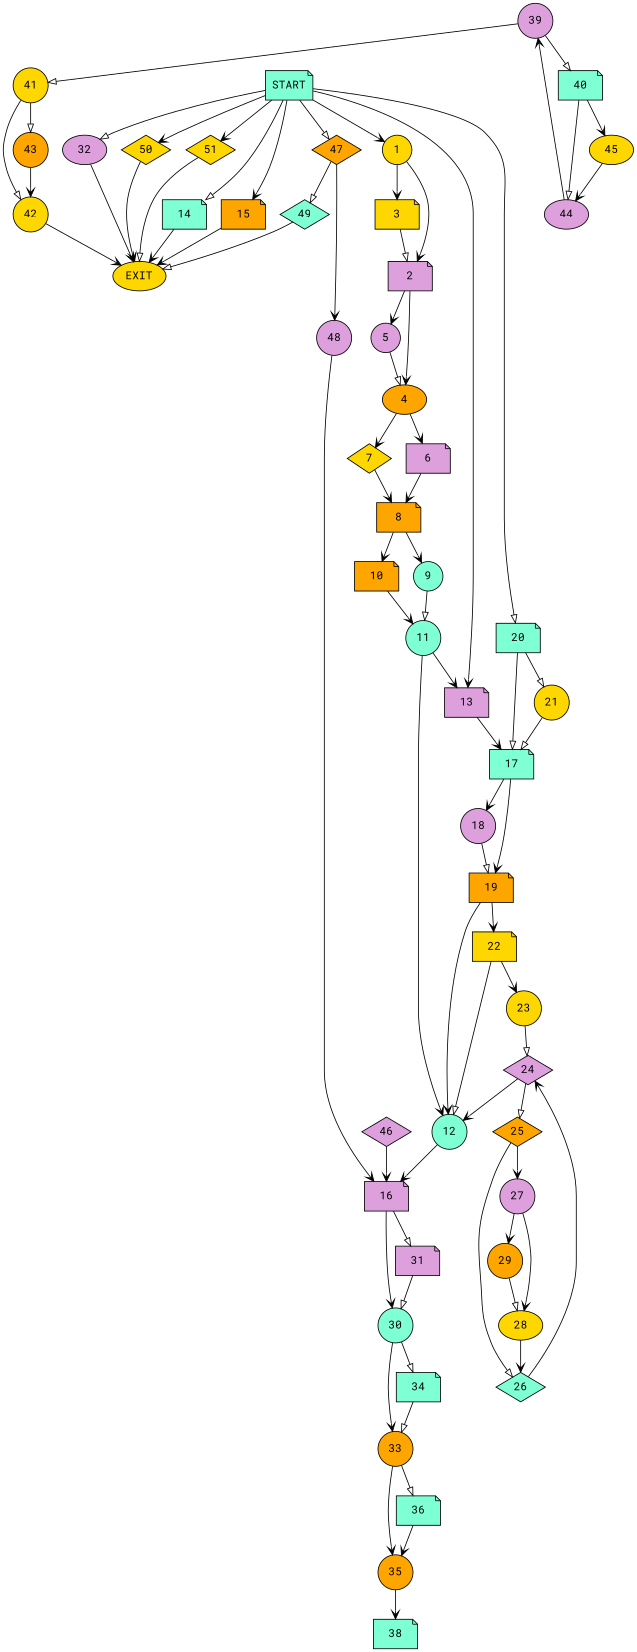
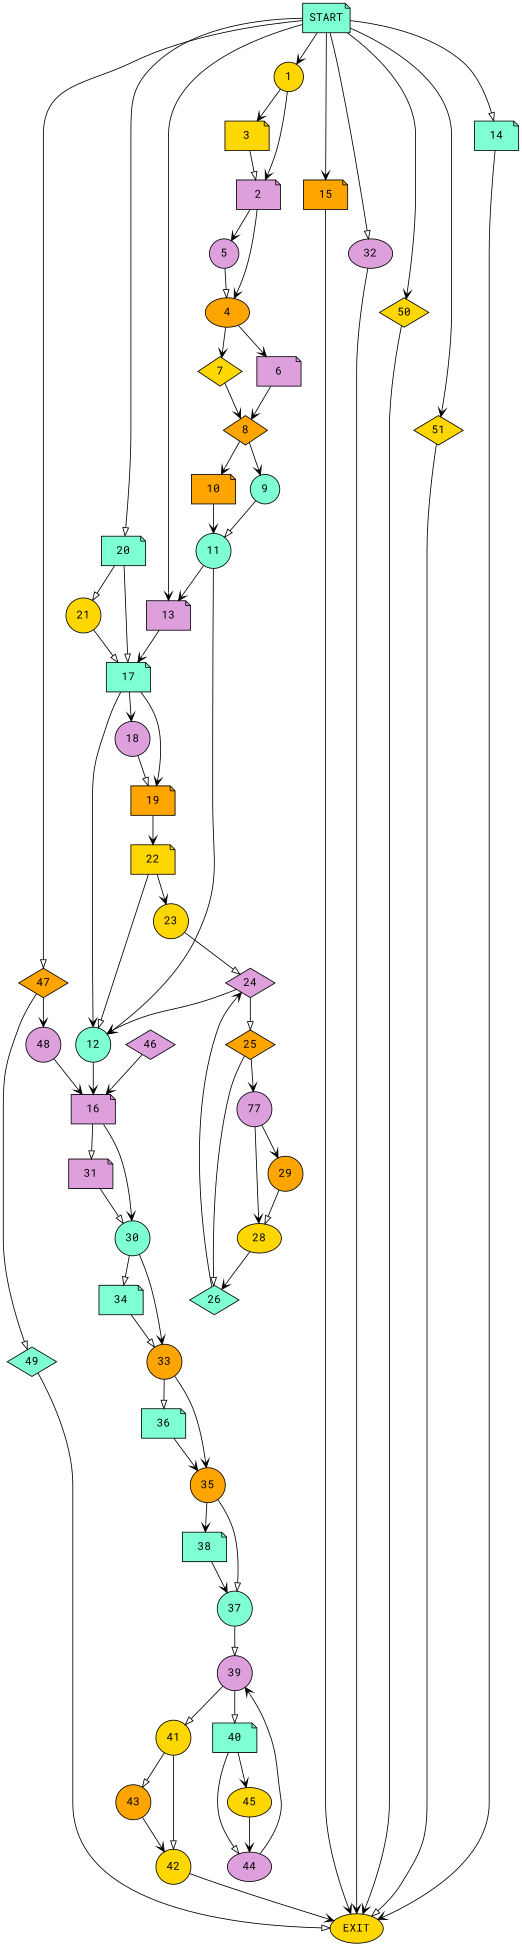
(399, 517) -> (245, 430)
(451, 1002) -> (92, 853)
(517, 1196) -> (254, 1109)
none -> (235, 1609)
